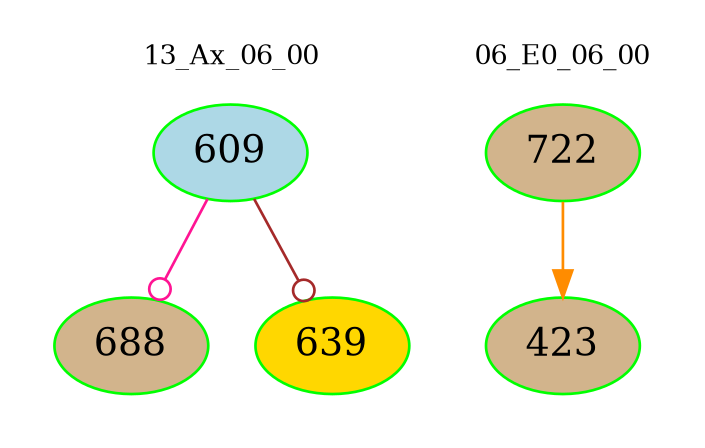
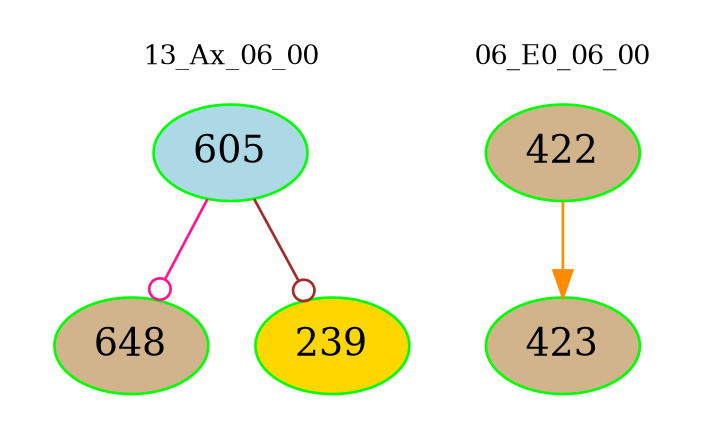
(231, 153) -> (231, 153)
(563, 153) -> (563, 153)
(131, 346) -> (131, 346)
(332, 346) -> (332, 346)
